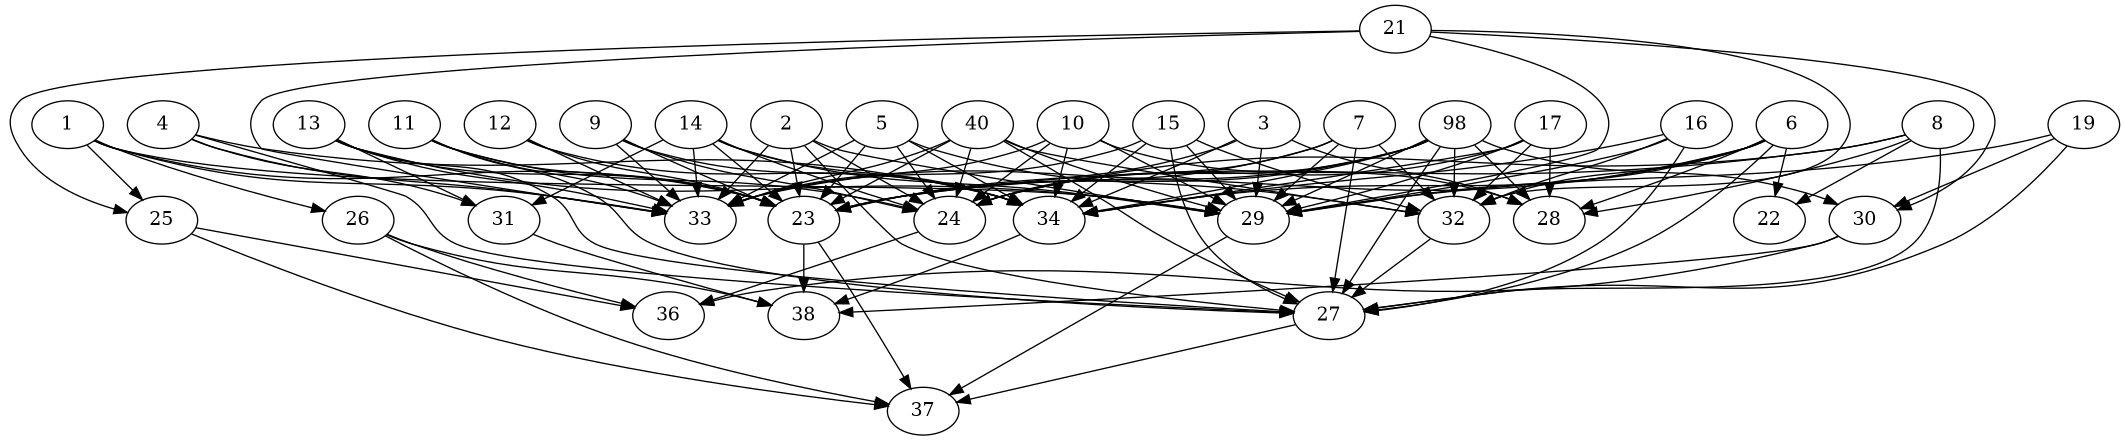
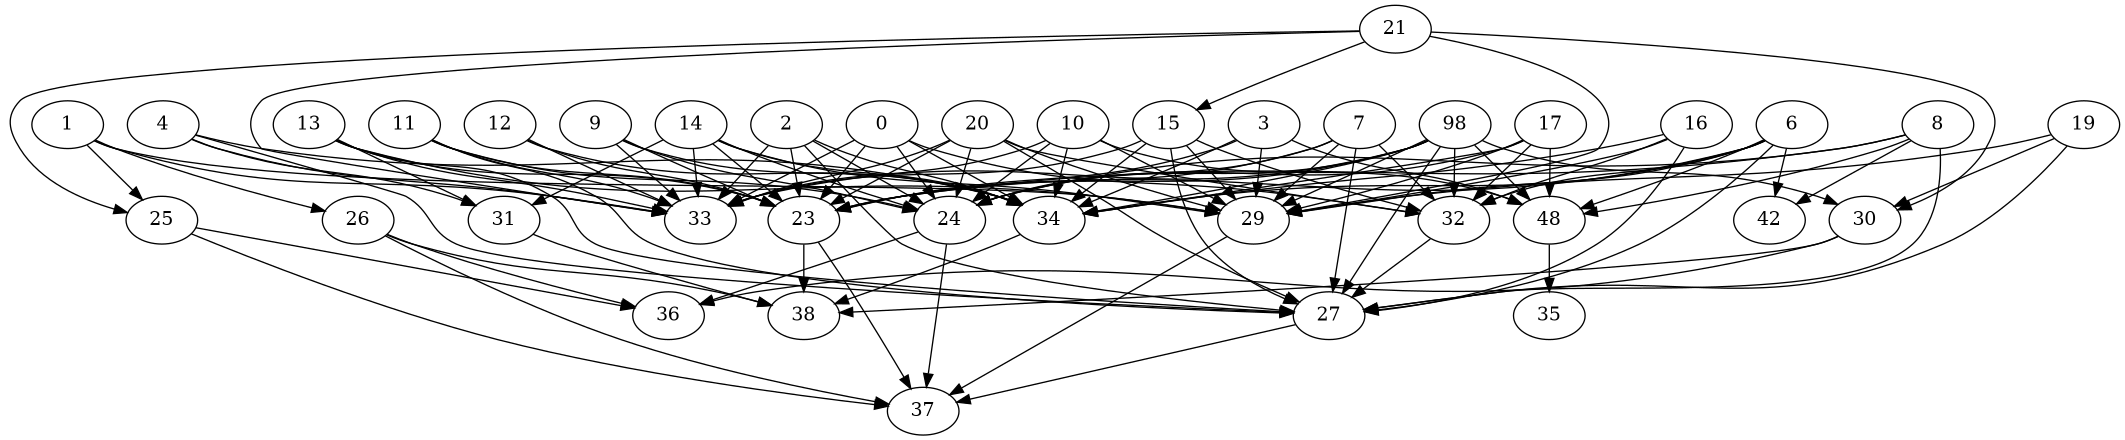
(1835, 97) -> (1286, 72)
(882, 125) -> (882, 125)
(978, 125) -> (978, 125)
(428, 175) -> none
(1009, 181) -> (911, 172)
(1549, 220) -> (1549, 220)
(1770, 220) -> (1770, 220)
none -> (1549, 316)
none -> (936, 319)
